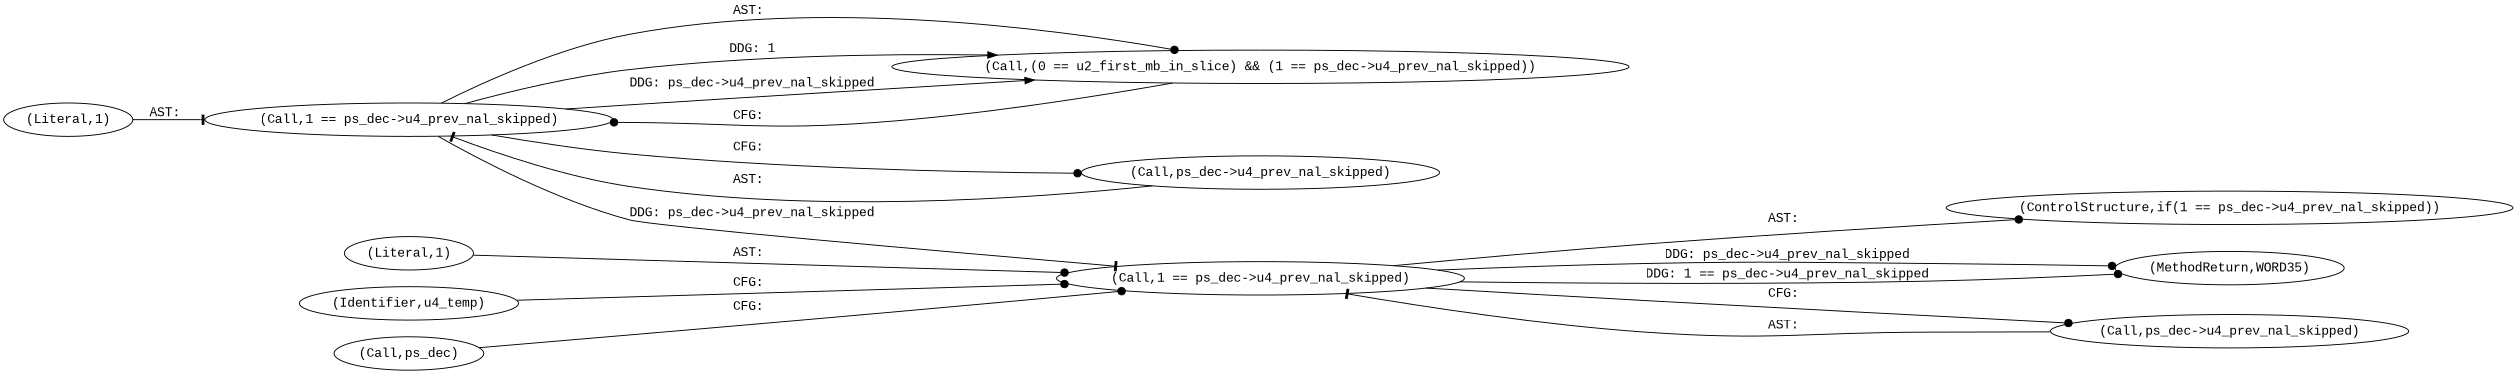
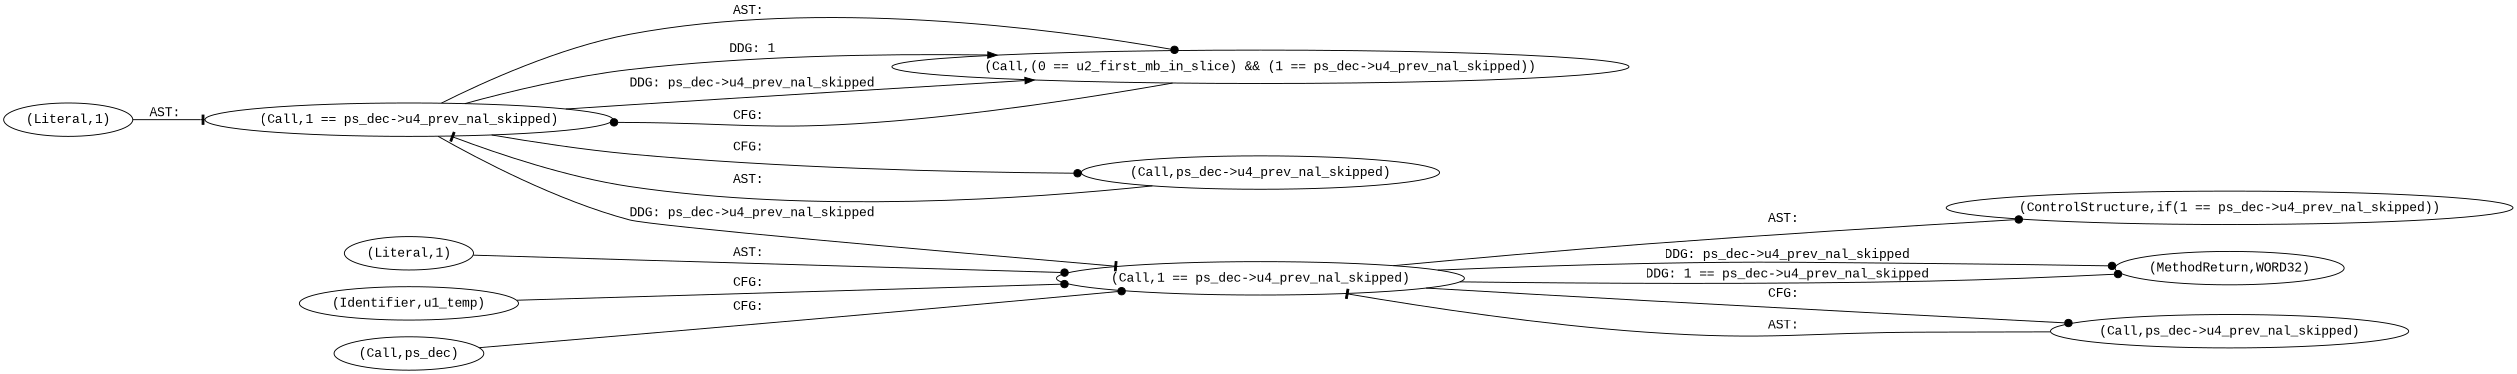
(2230, 268) -> (2230, 268)
(409, 303) -> (409, 303)
